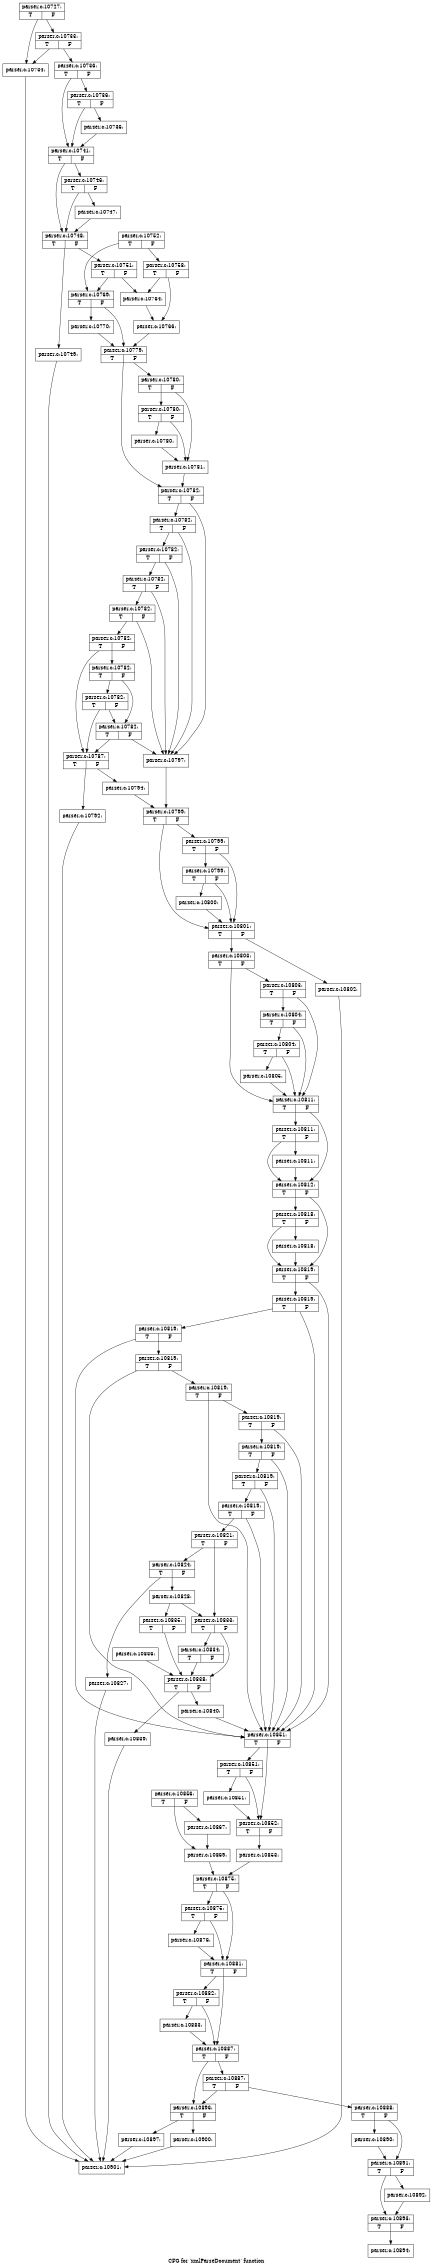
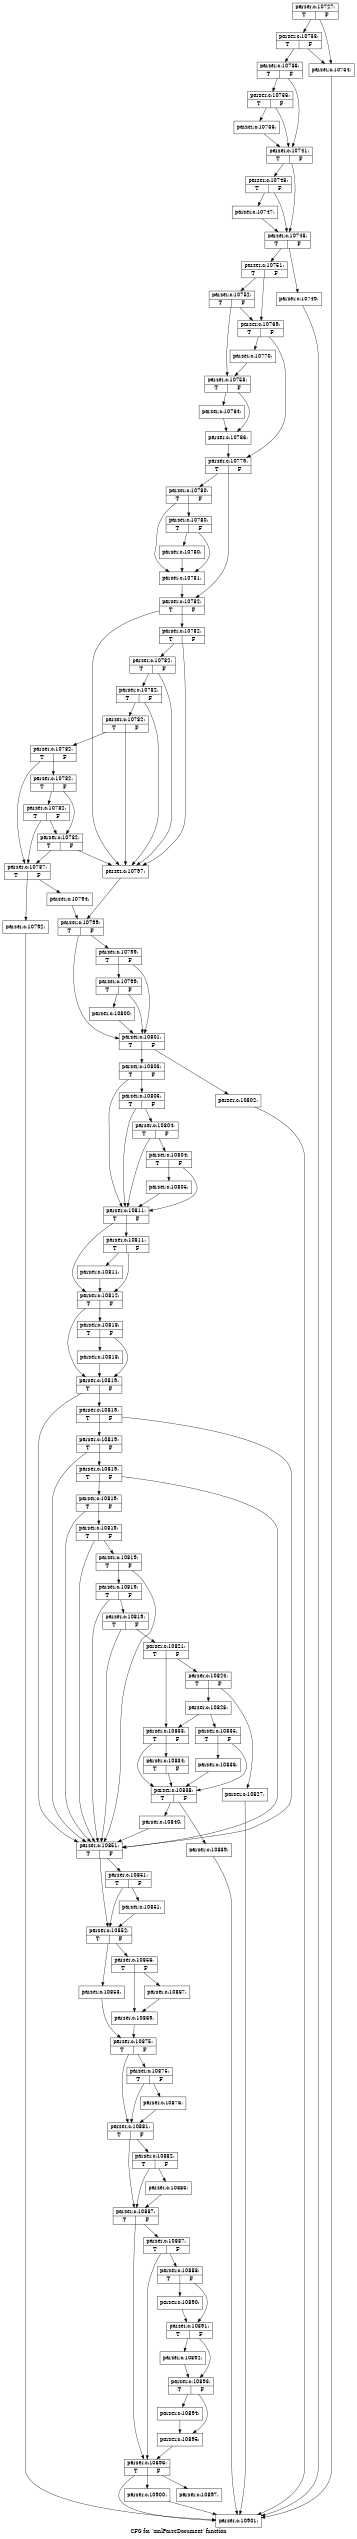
(128, 284) -> (250, 283)
(105, 339) -> (242, 368)
none -> (218, 1749)
none -> (121, 1948)
(123, 2153) -> (140, 2511)
none -> (180, 2440)
